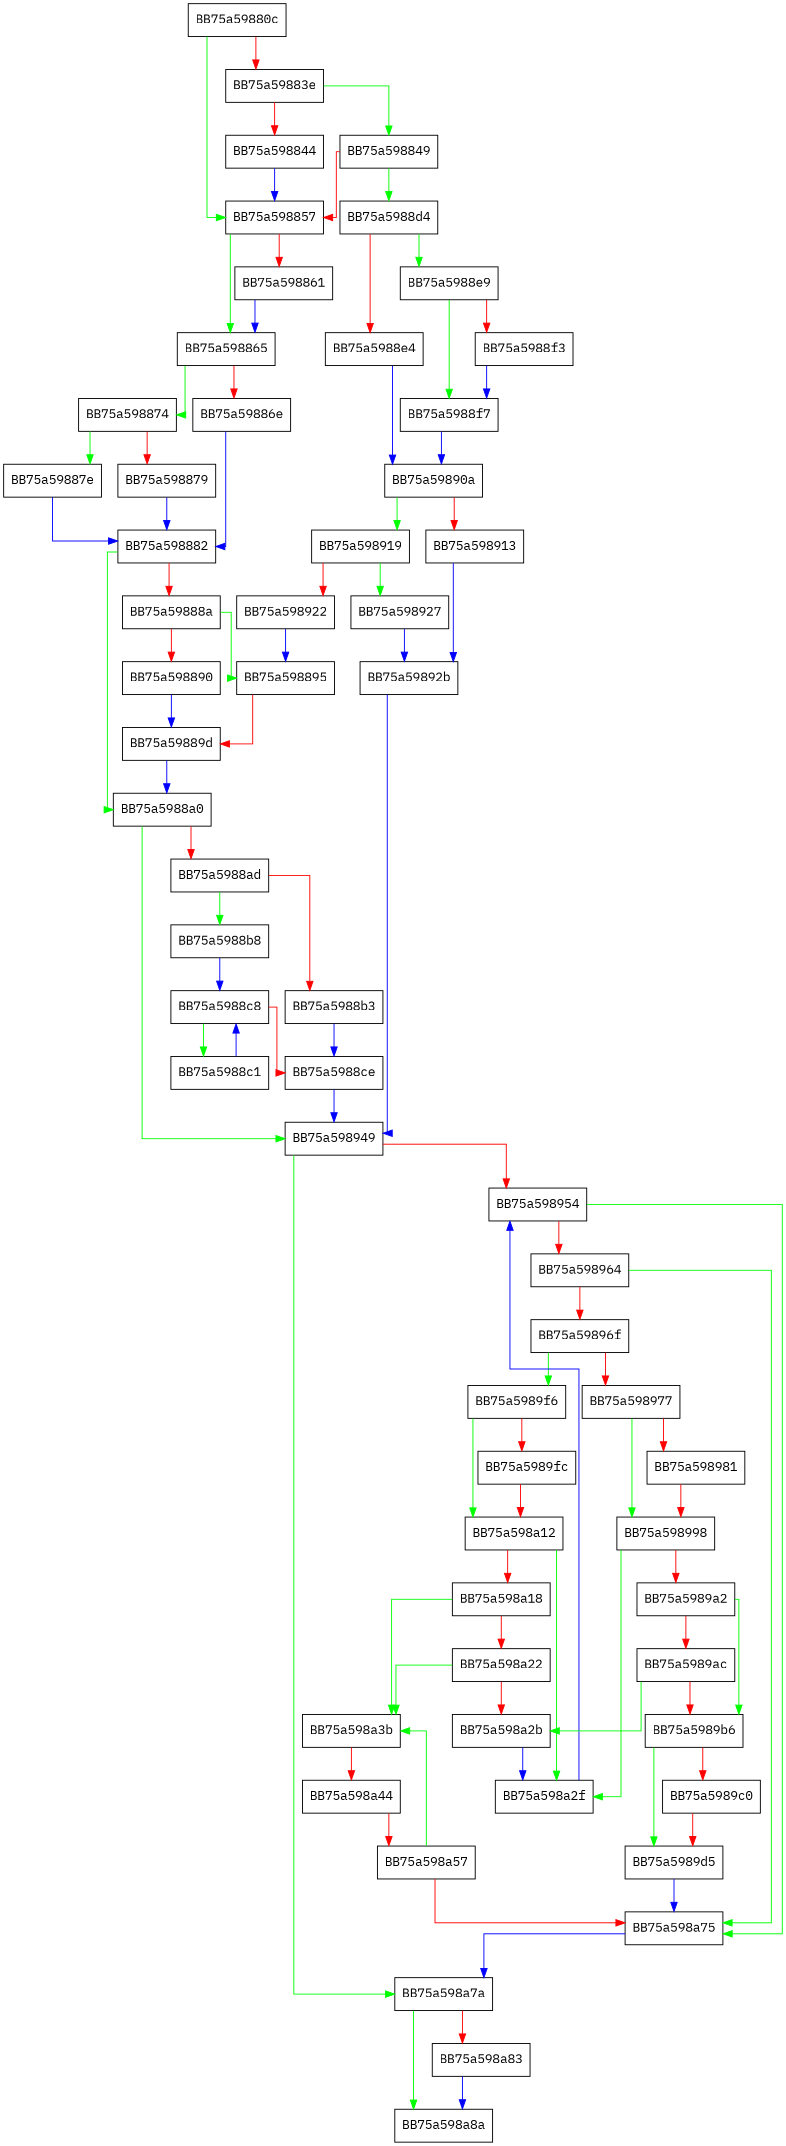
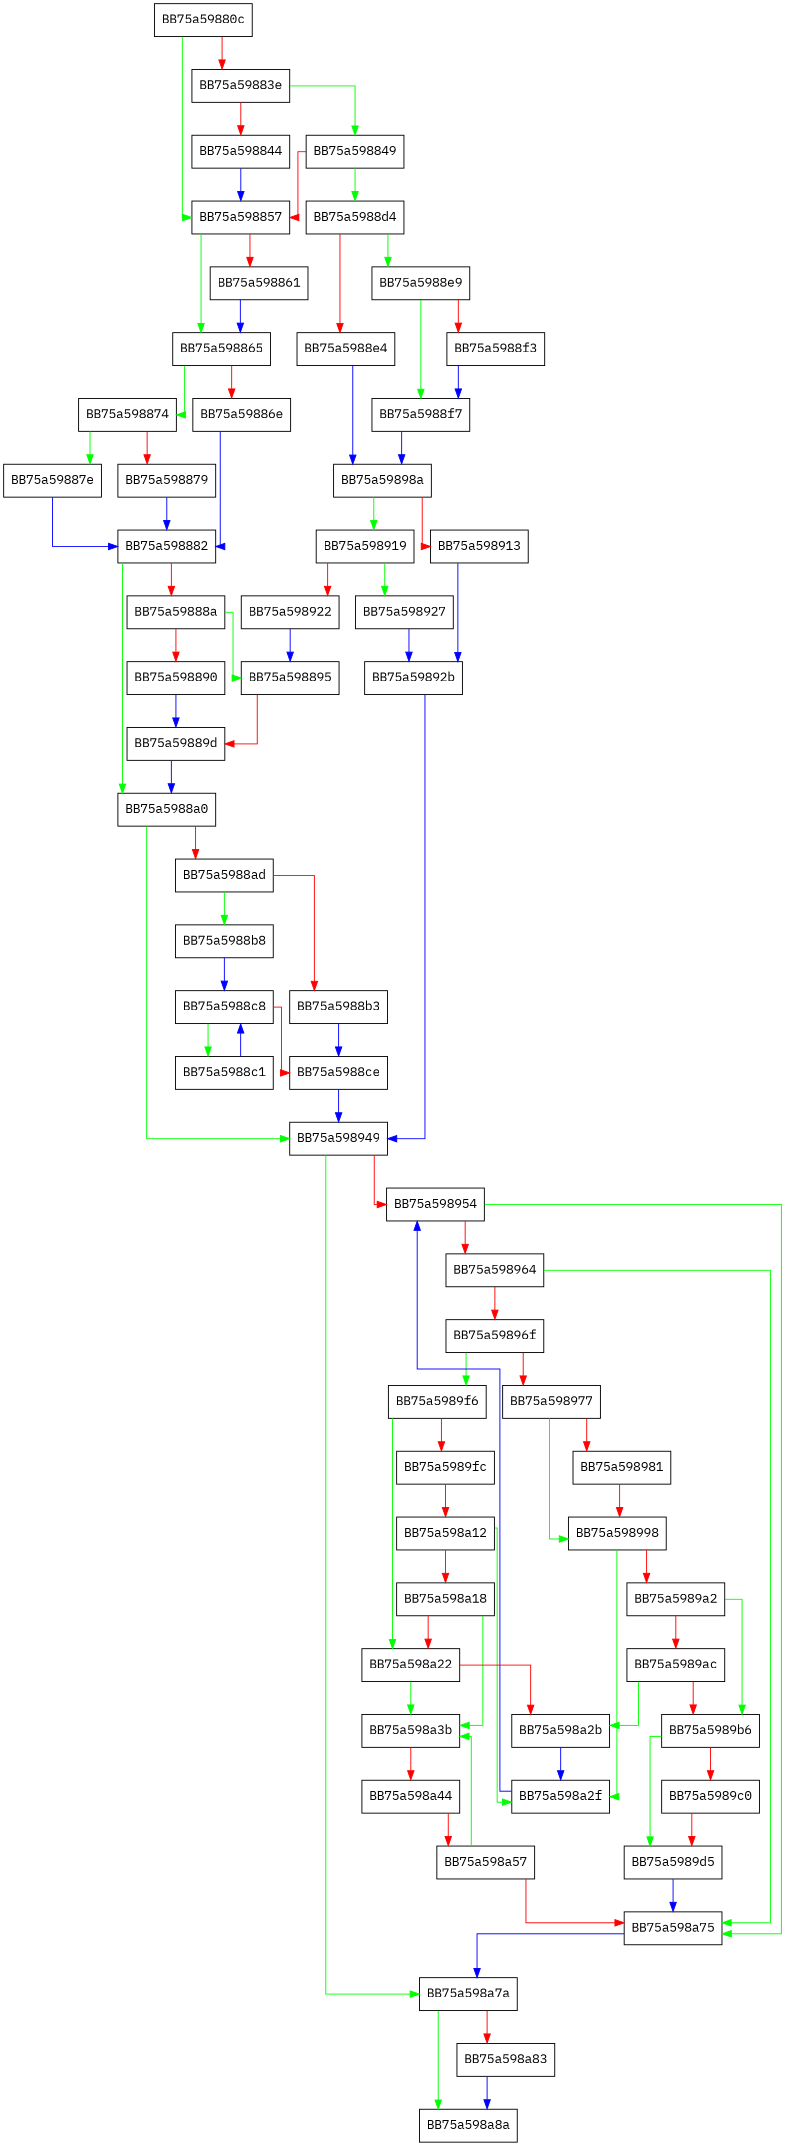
(434, 481) -> (382, 481)
(473, 1463) -> (393, 1529)
